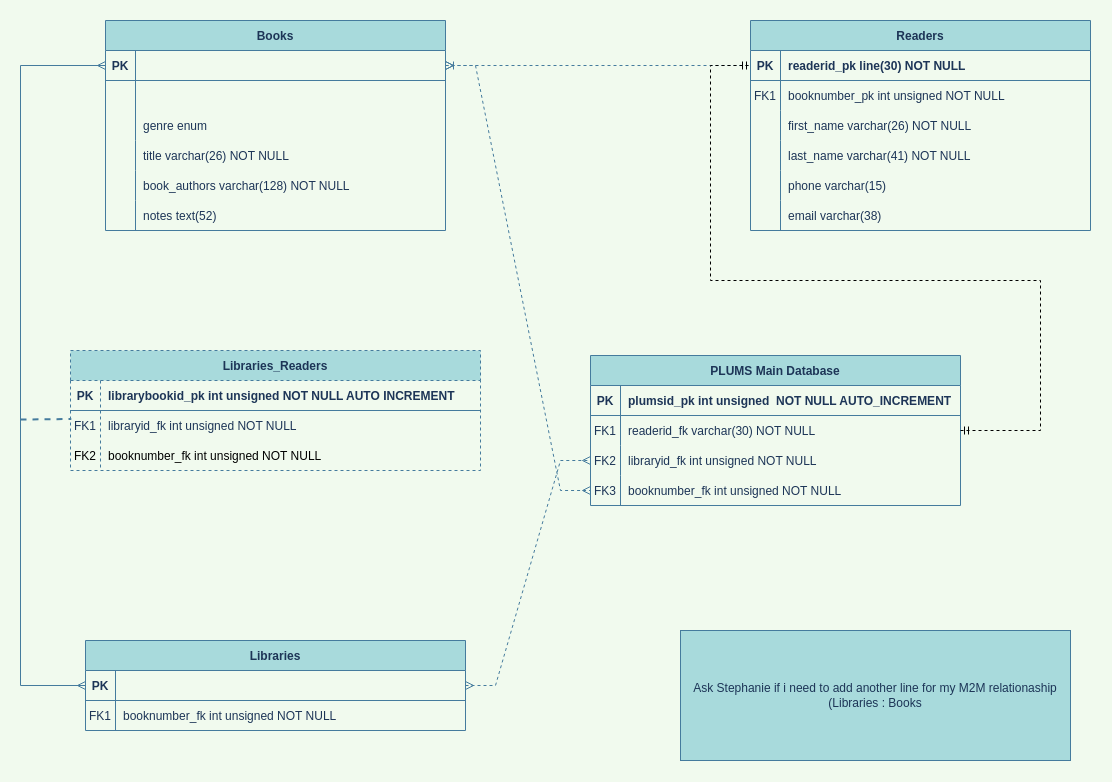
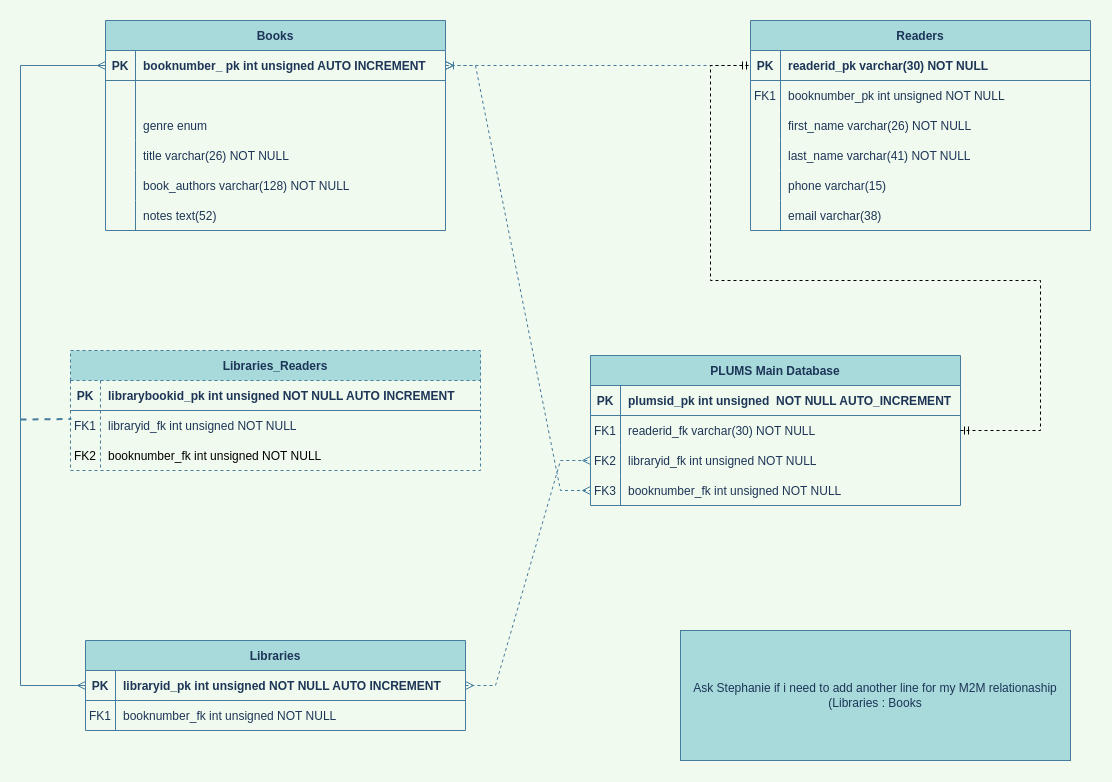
none -> (291, 66)
(876, 66) -> (889, 66)
none -> (291, 686)
